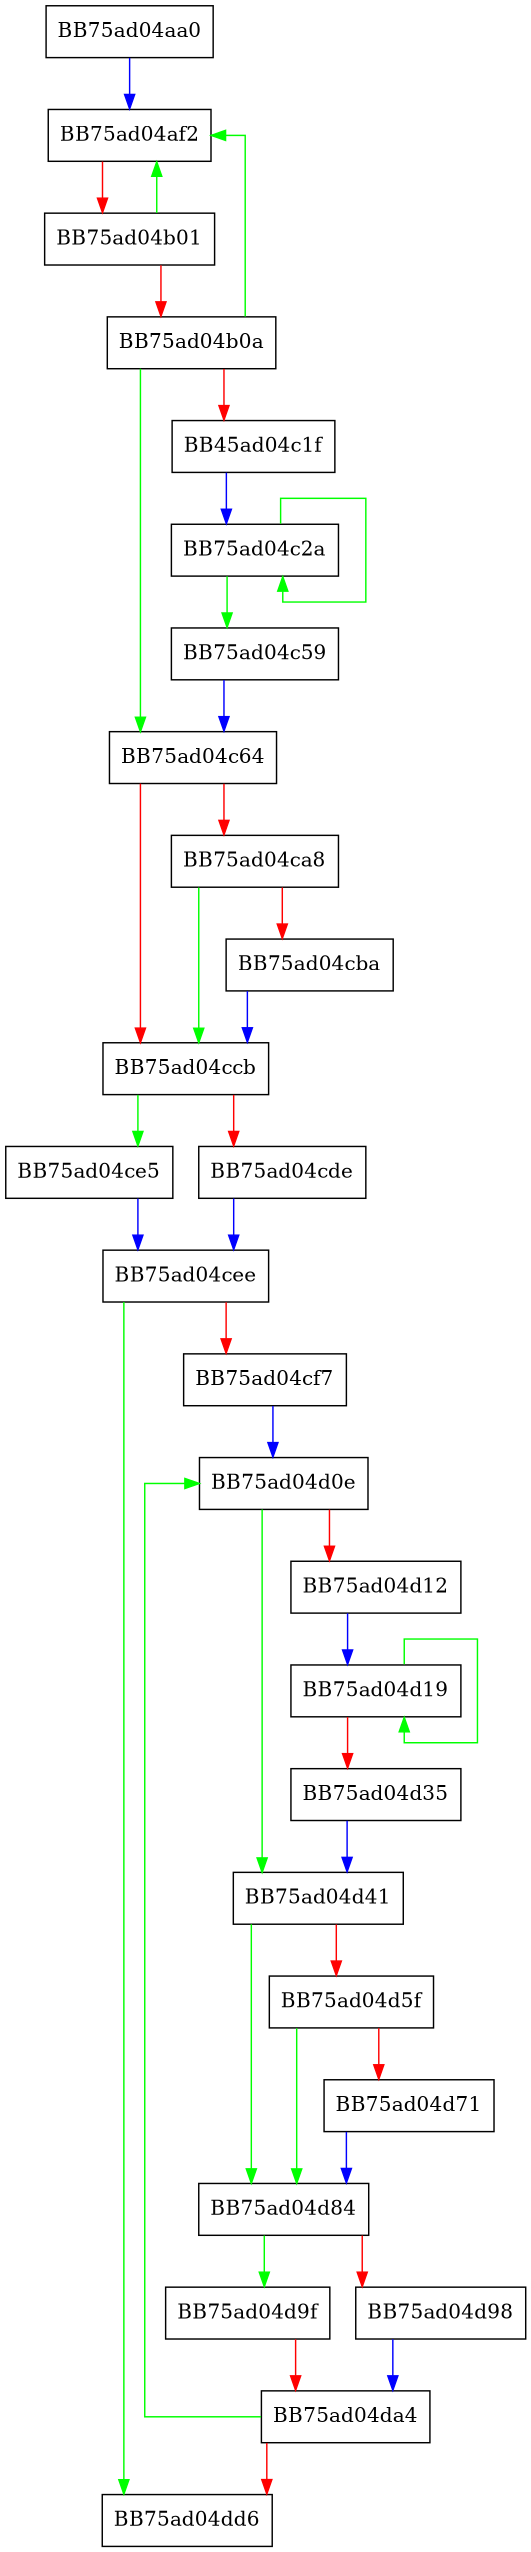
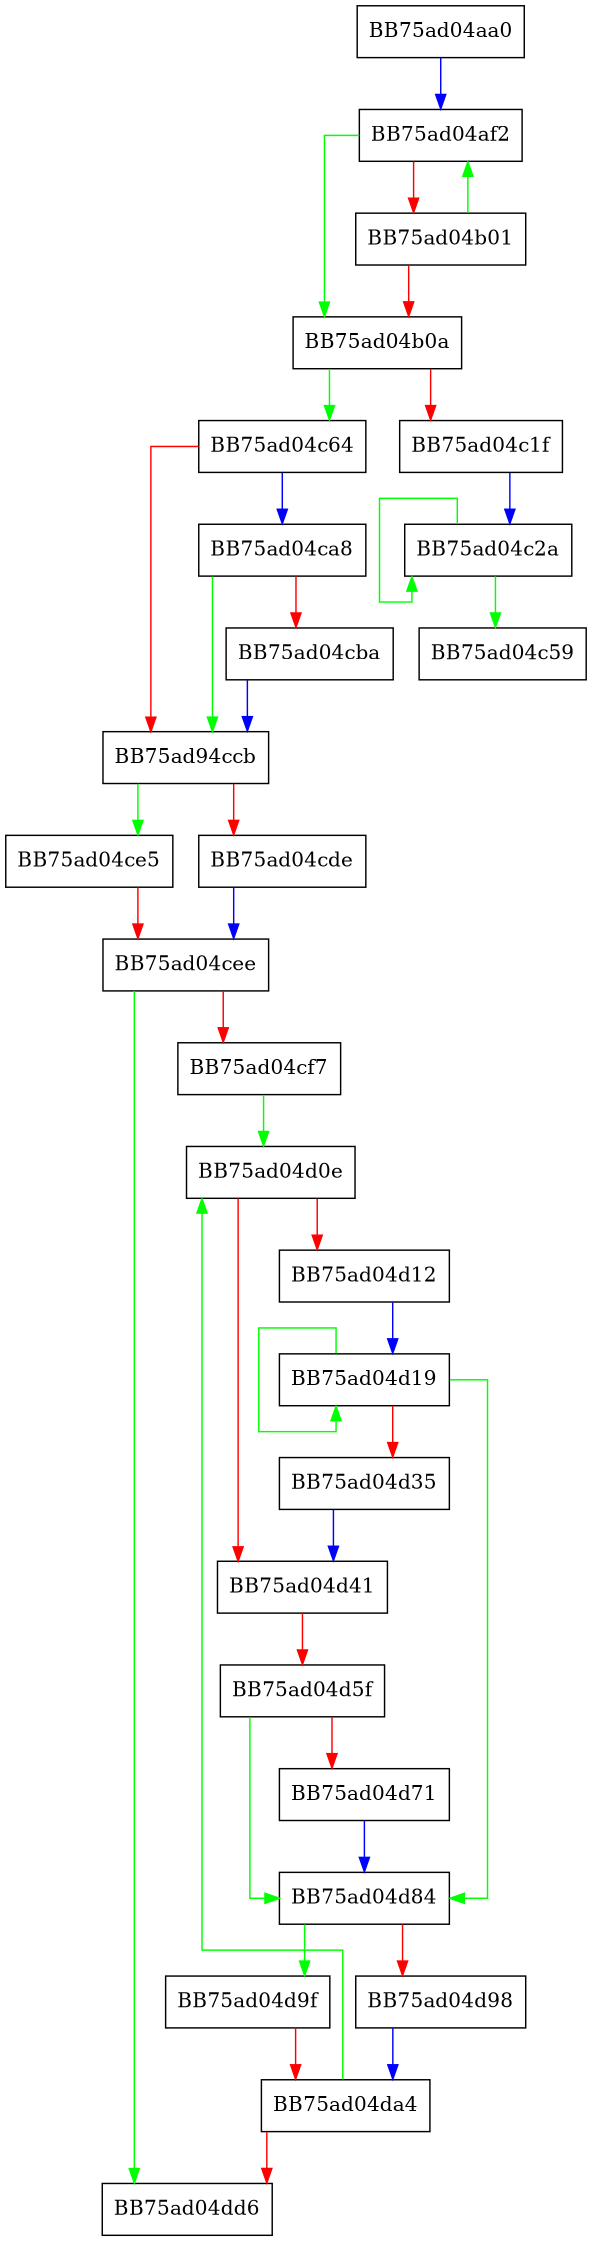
(245, 216) -> (324, 201)
(253, 446) -> (481, 446)
(224, 698) -> none
(224, 802) -> (282, 491)
(186, 1069) -> (186, 758)
(138, 1217) -> (138, 906)
(273, 1424) -> (264, 1113)
(262, 1684) -> (238, 1373)
(251, 2047) -> (488, 1632)
